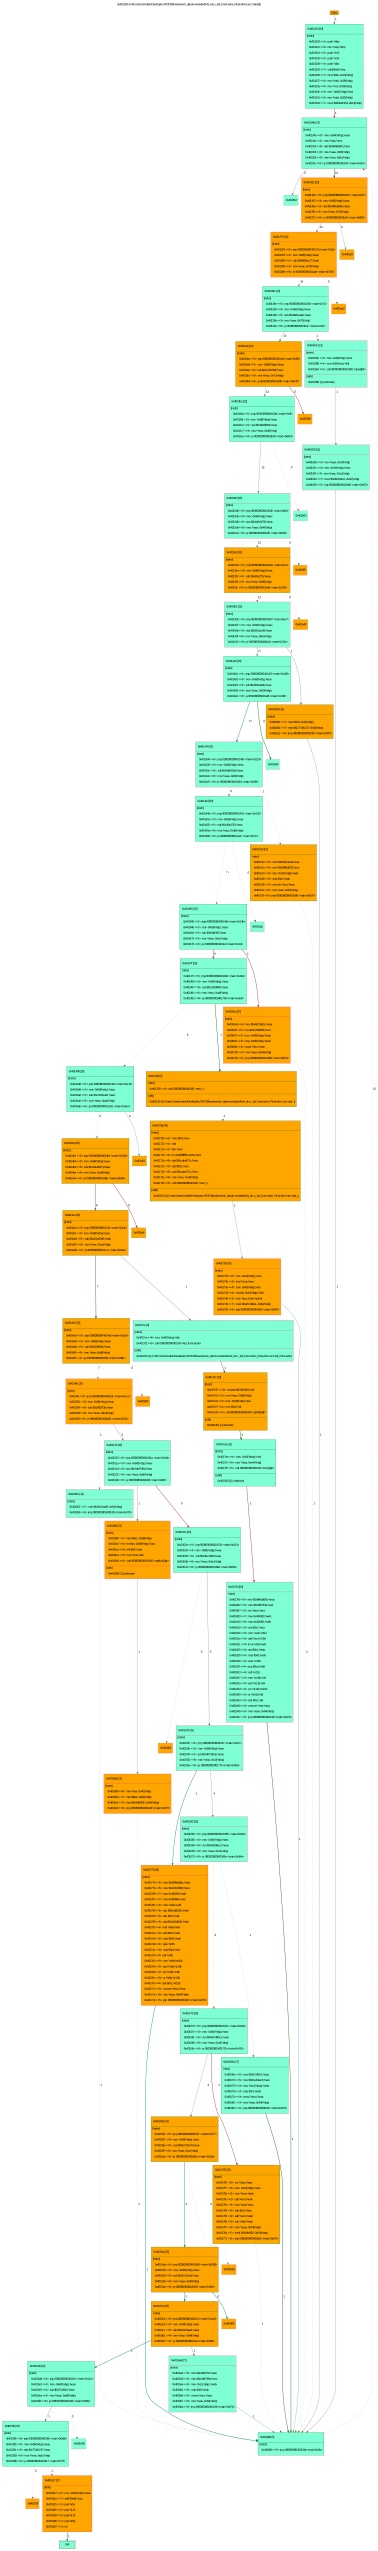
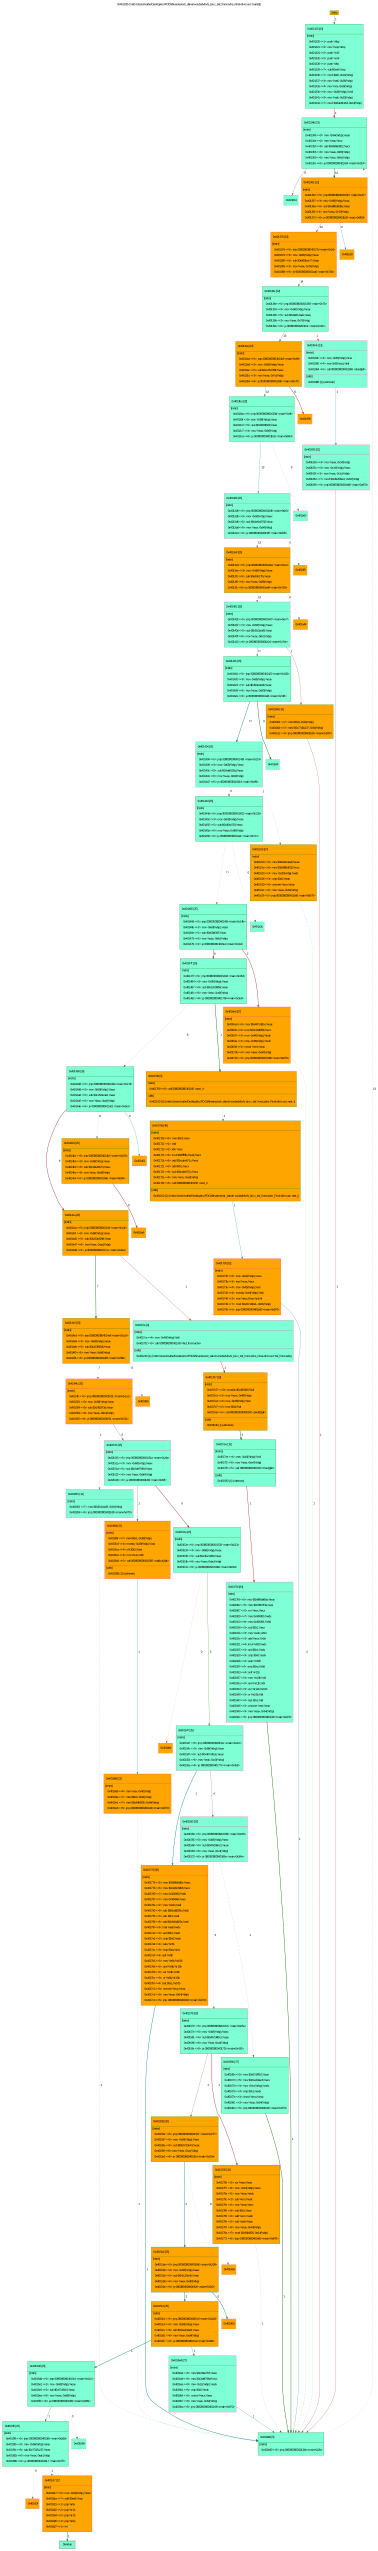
(339, 309) -> none
(298, 674) -> (298, 674)
(273, 764) -> (273, 764)
(95, 1196) -> (47, 1158)
(67, 2545) -> (67, 2545)
